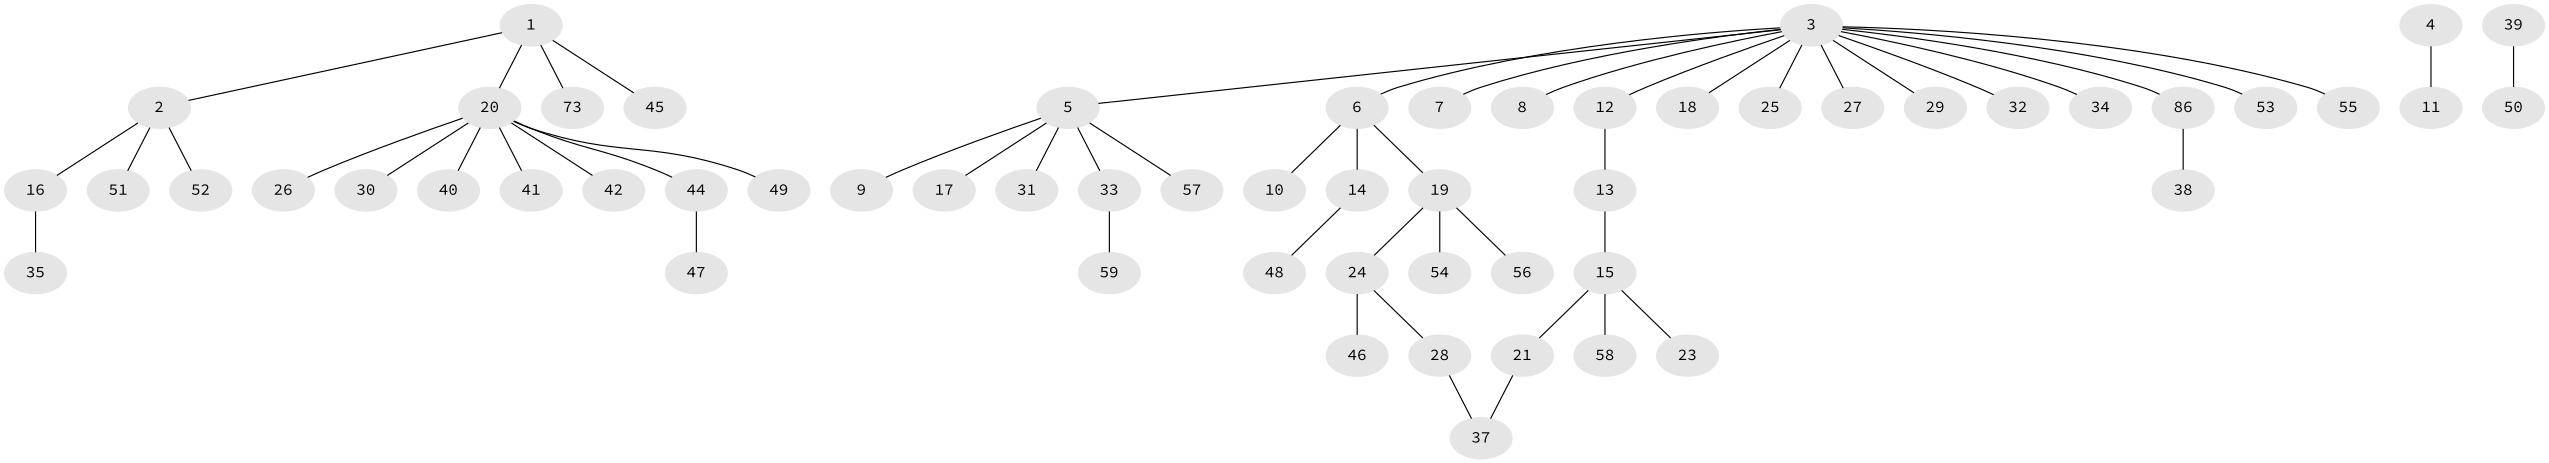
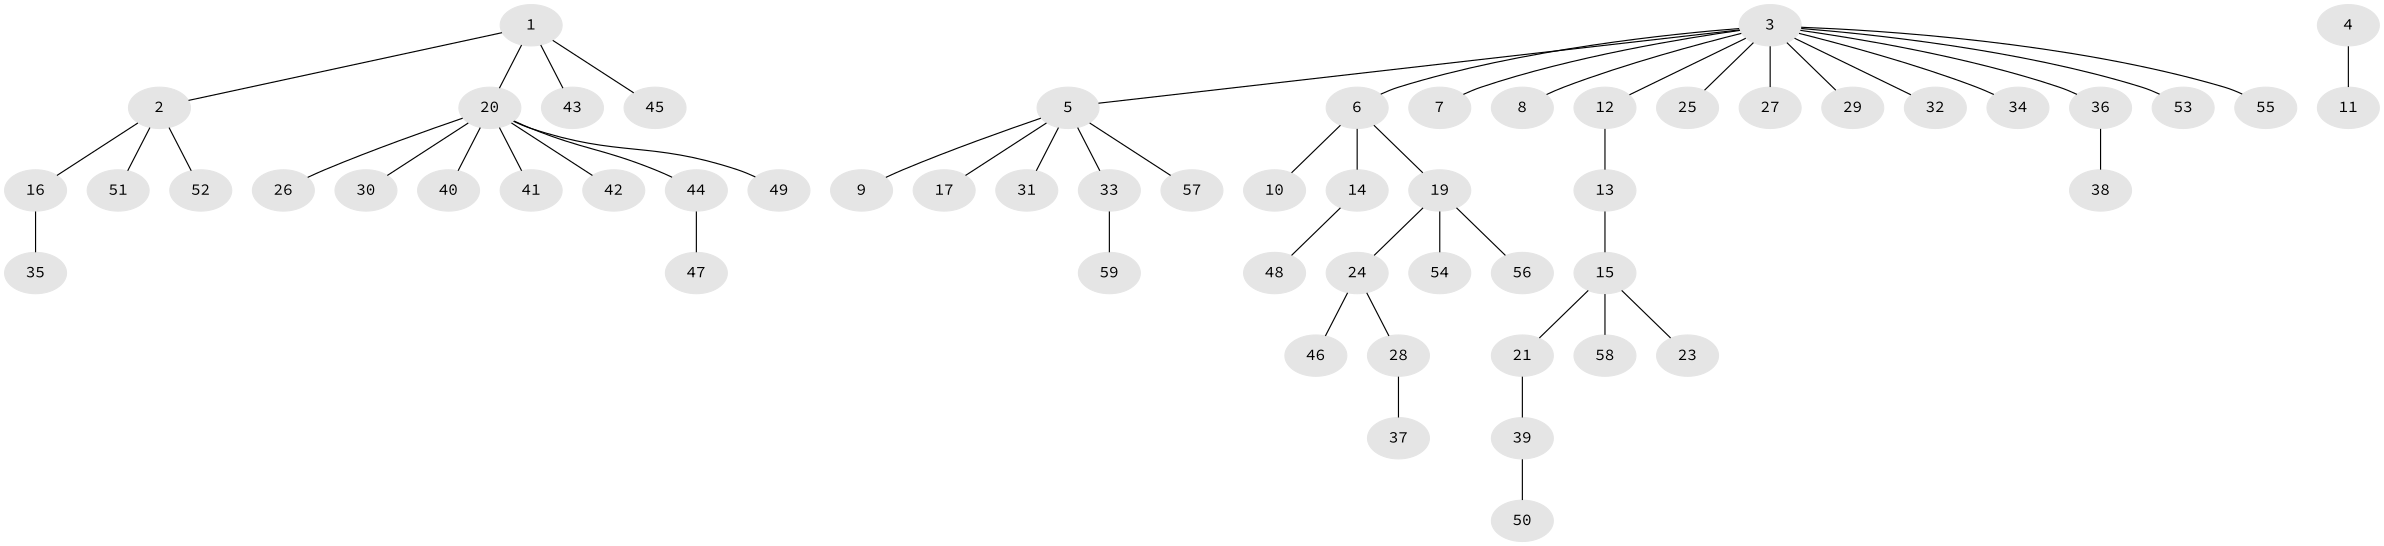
(572, 108) -> (572, 108)
(1688, 108) -> none
(2183, 108) -> (2101, 108)
(1502, 397) -> (1522, 397)
